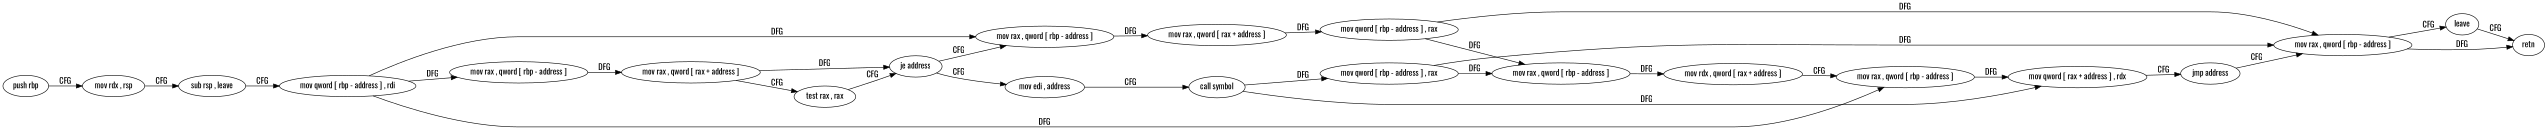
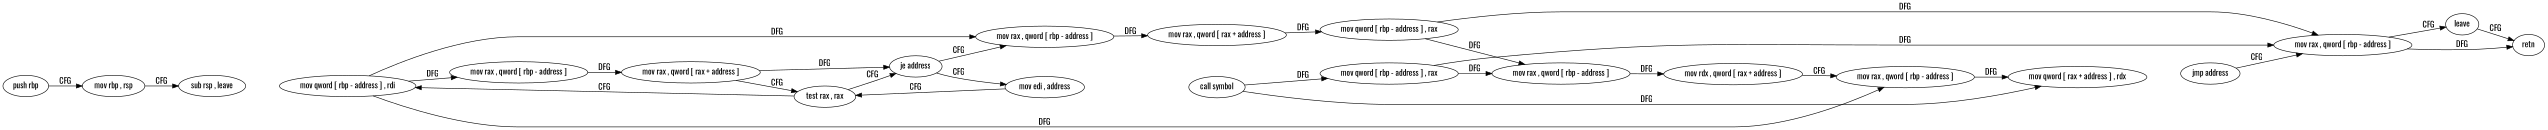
(2160, 75) -> none
(114, 86) -> (114, 86)
(260, 86) -> (608, 92)
(1134, 87) -> (934, 92)
